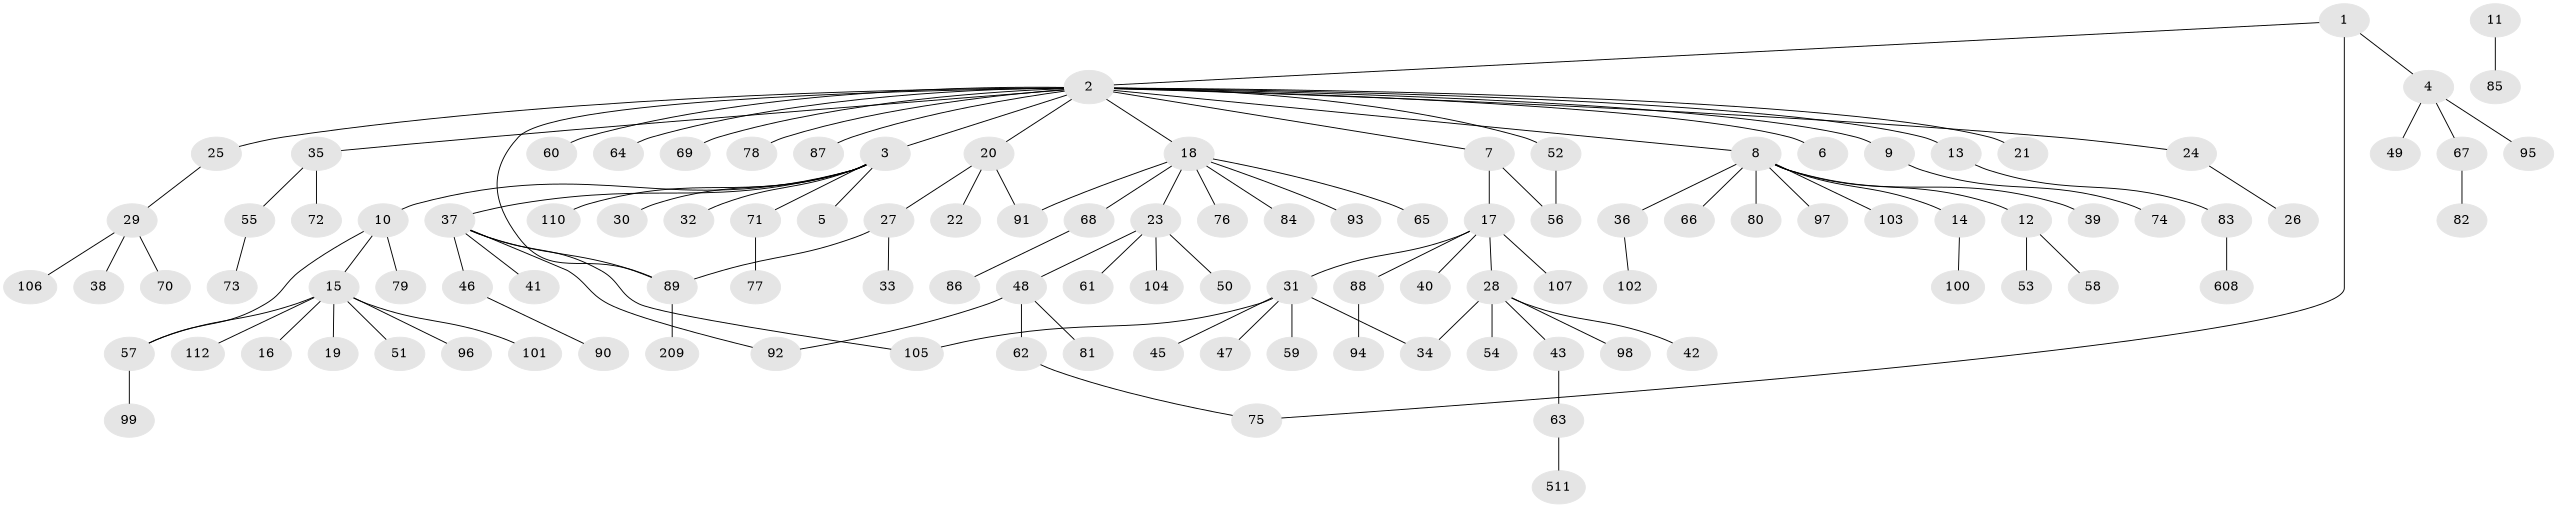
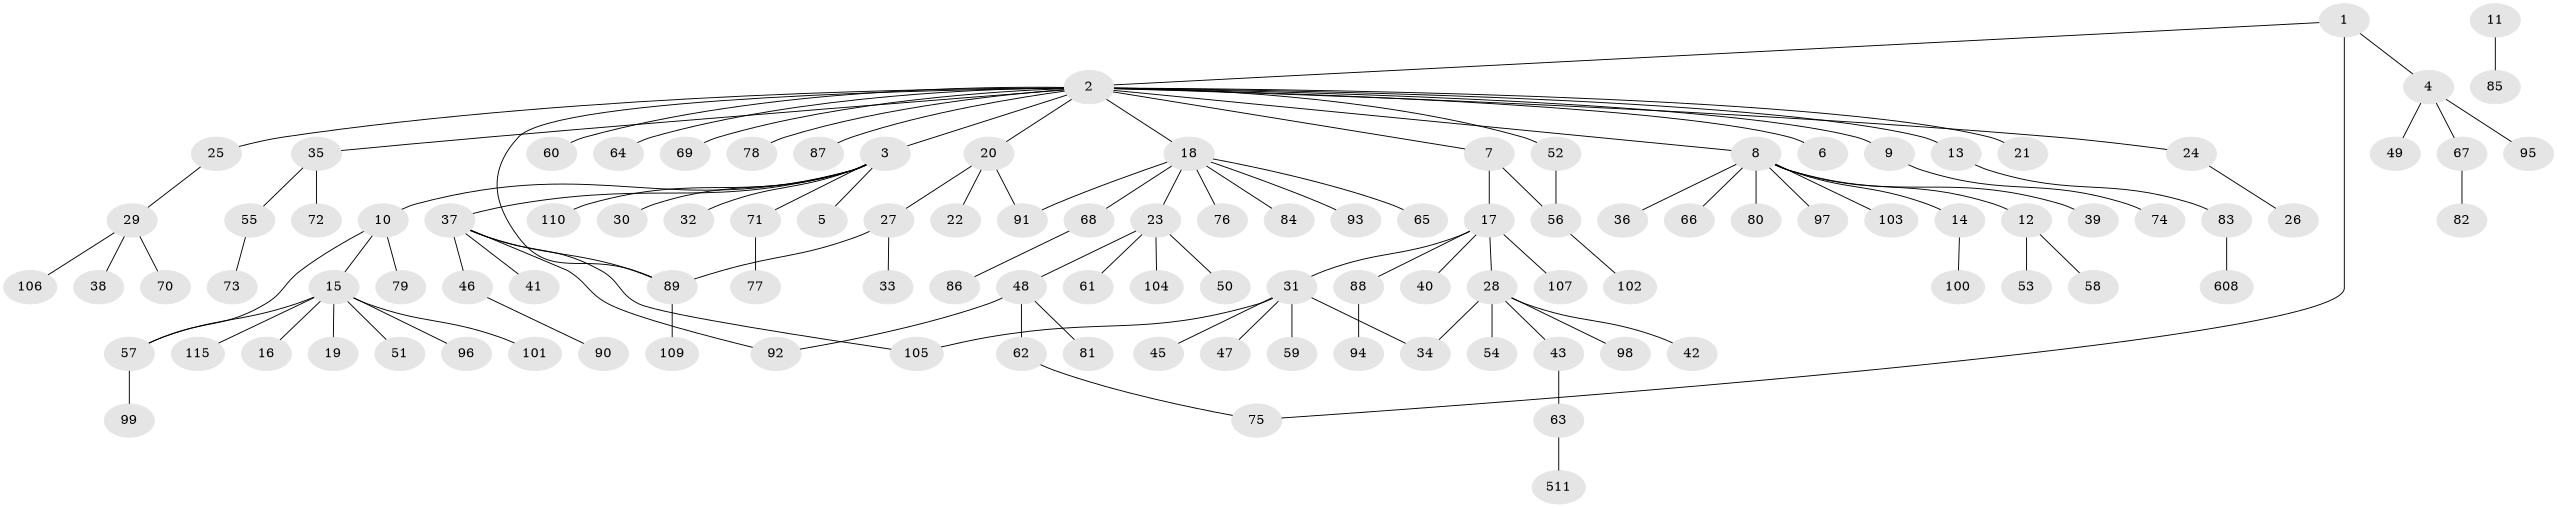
(1626, 254) -> (1593, 254)
(198, 354) -> (198, 354)
(672, 354) -> (672, 354)
